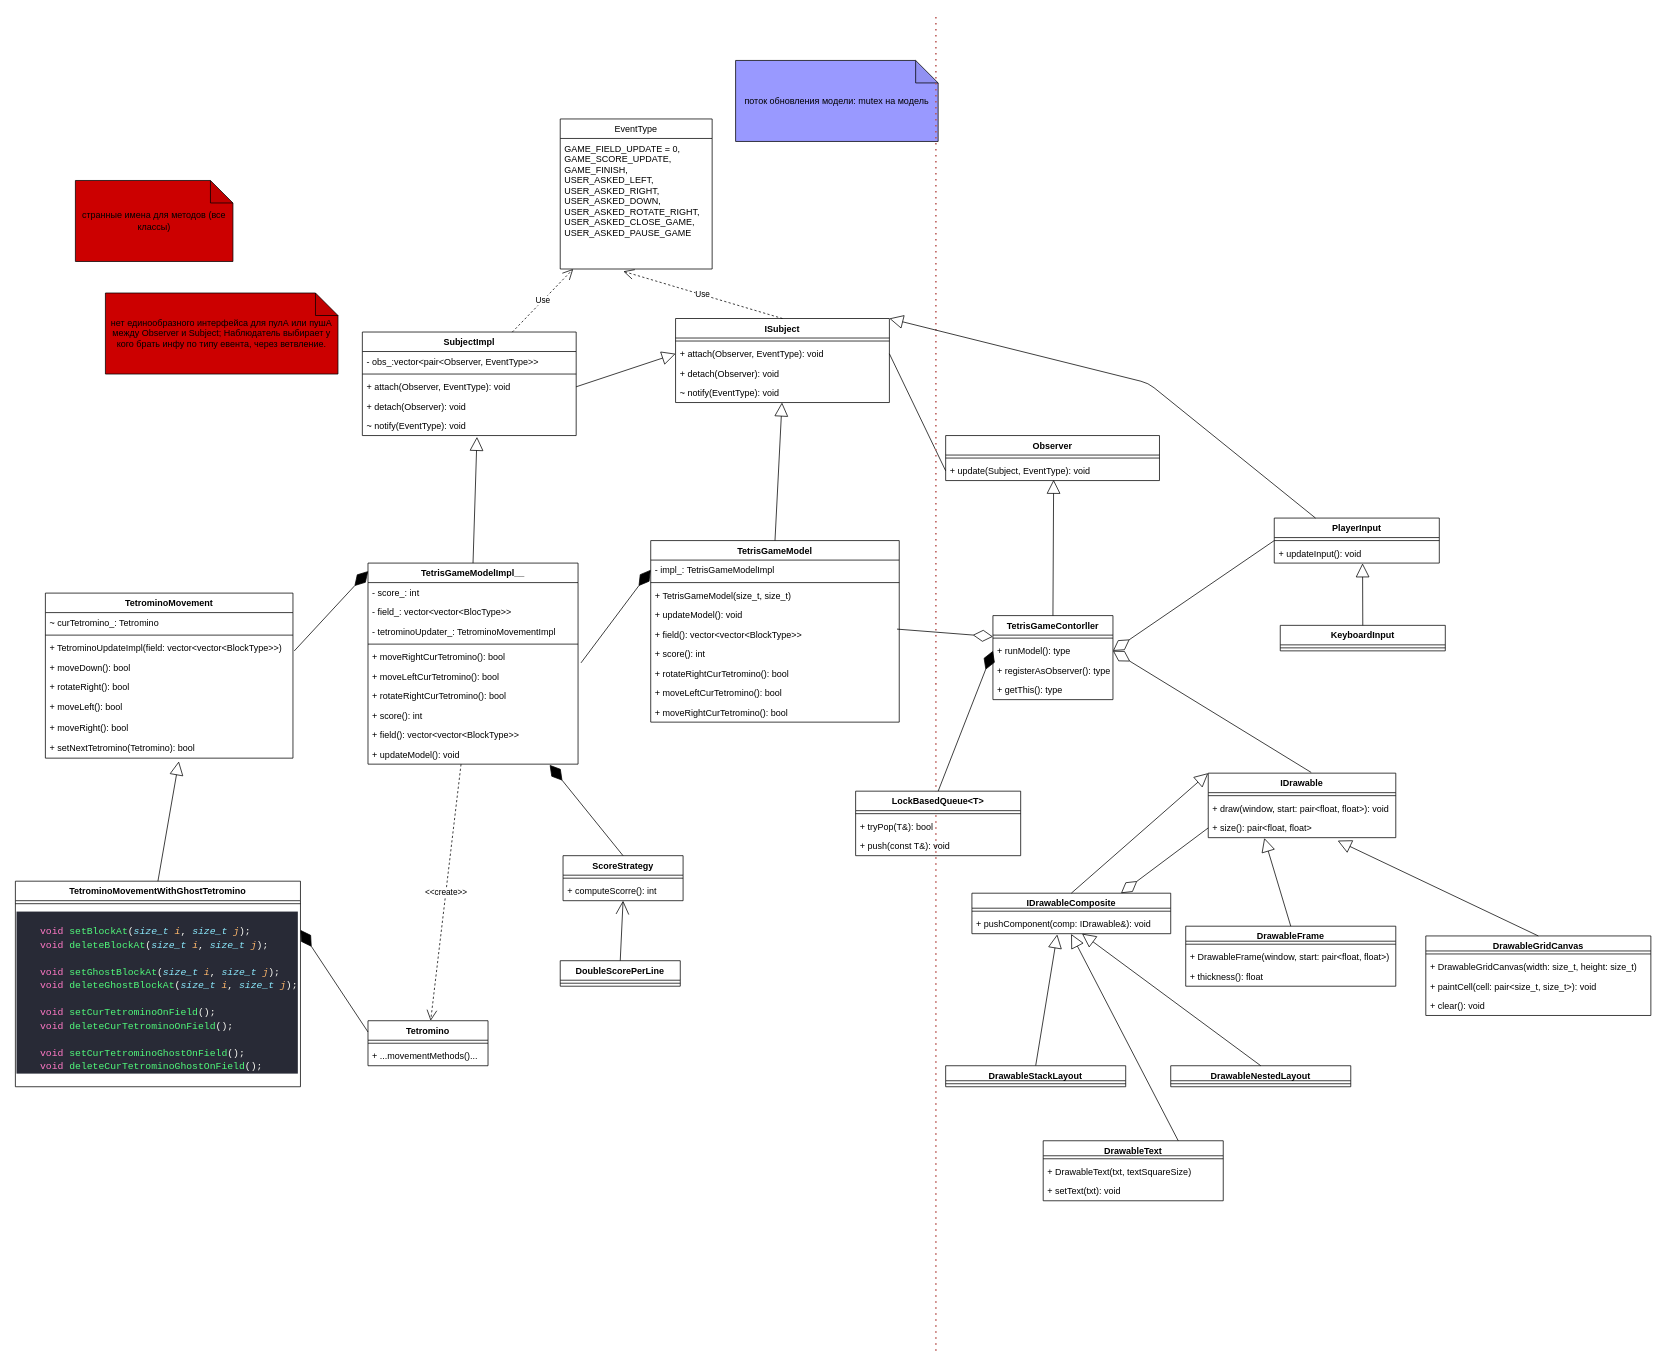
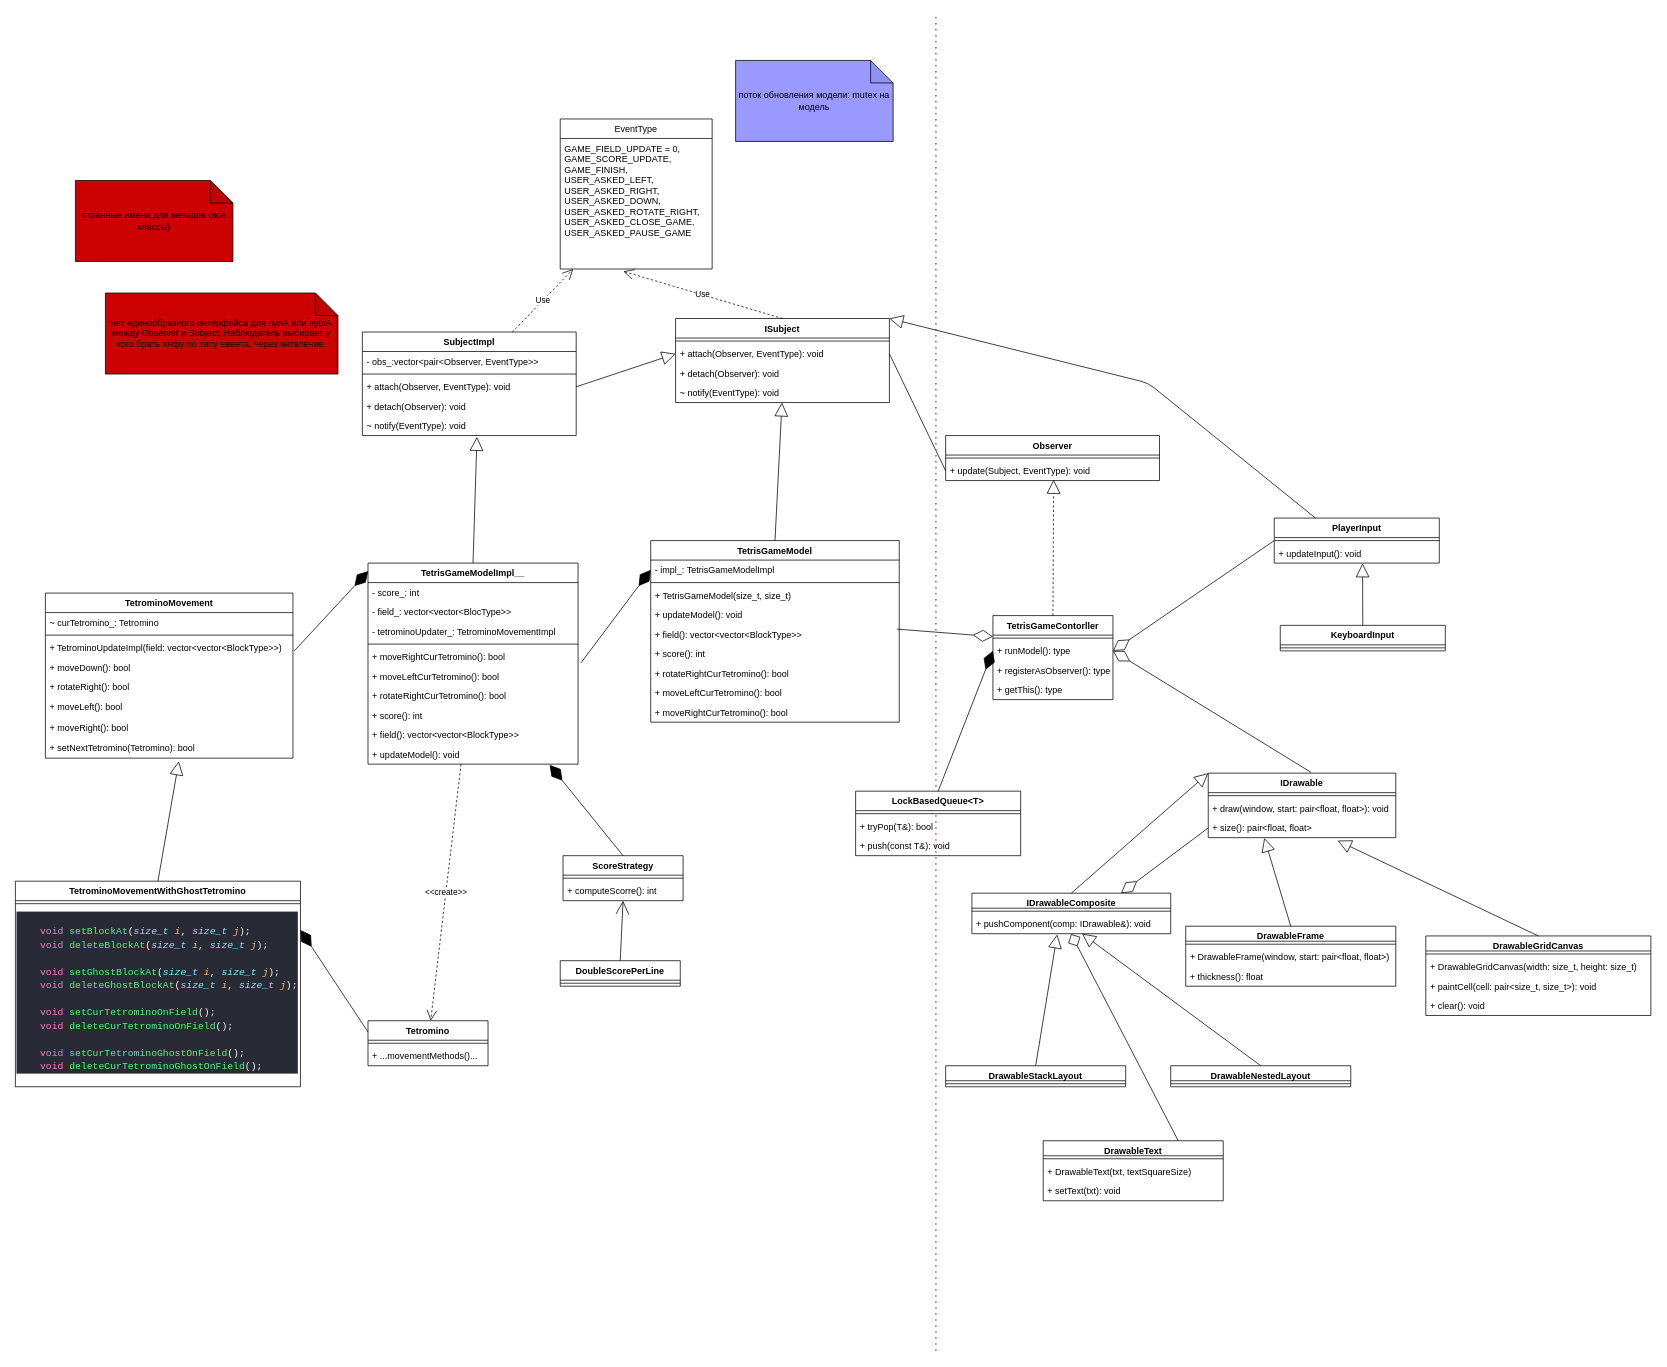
(837, 101) -> (814, 101)
(1053, 554) -> (1053, 554)
(1078, 948) -> (1078, 947)
